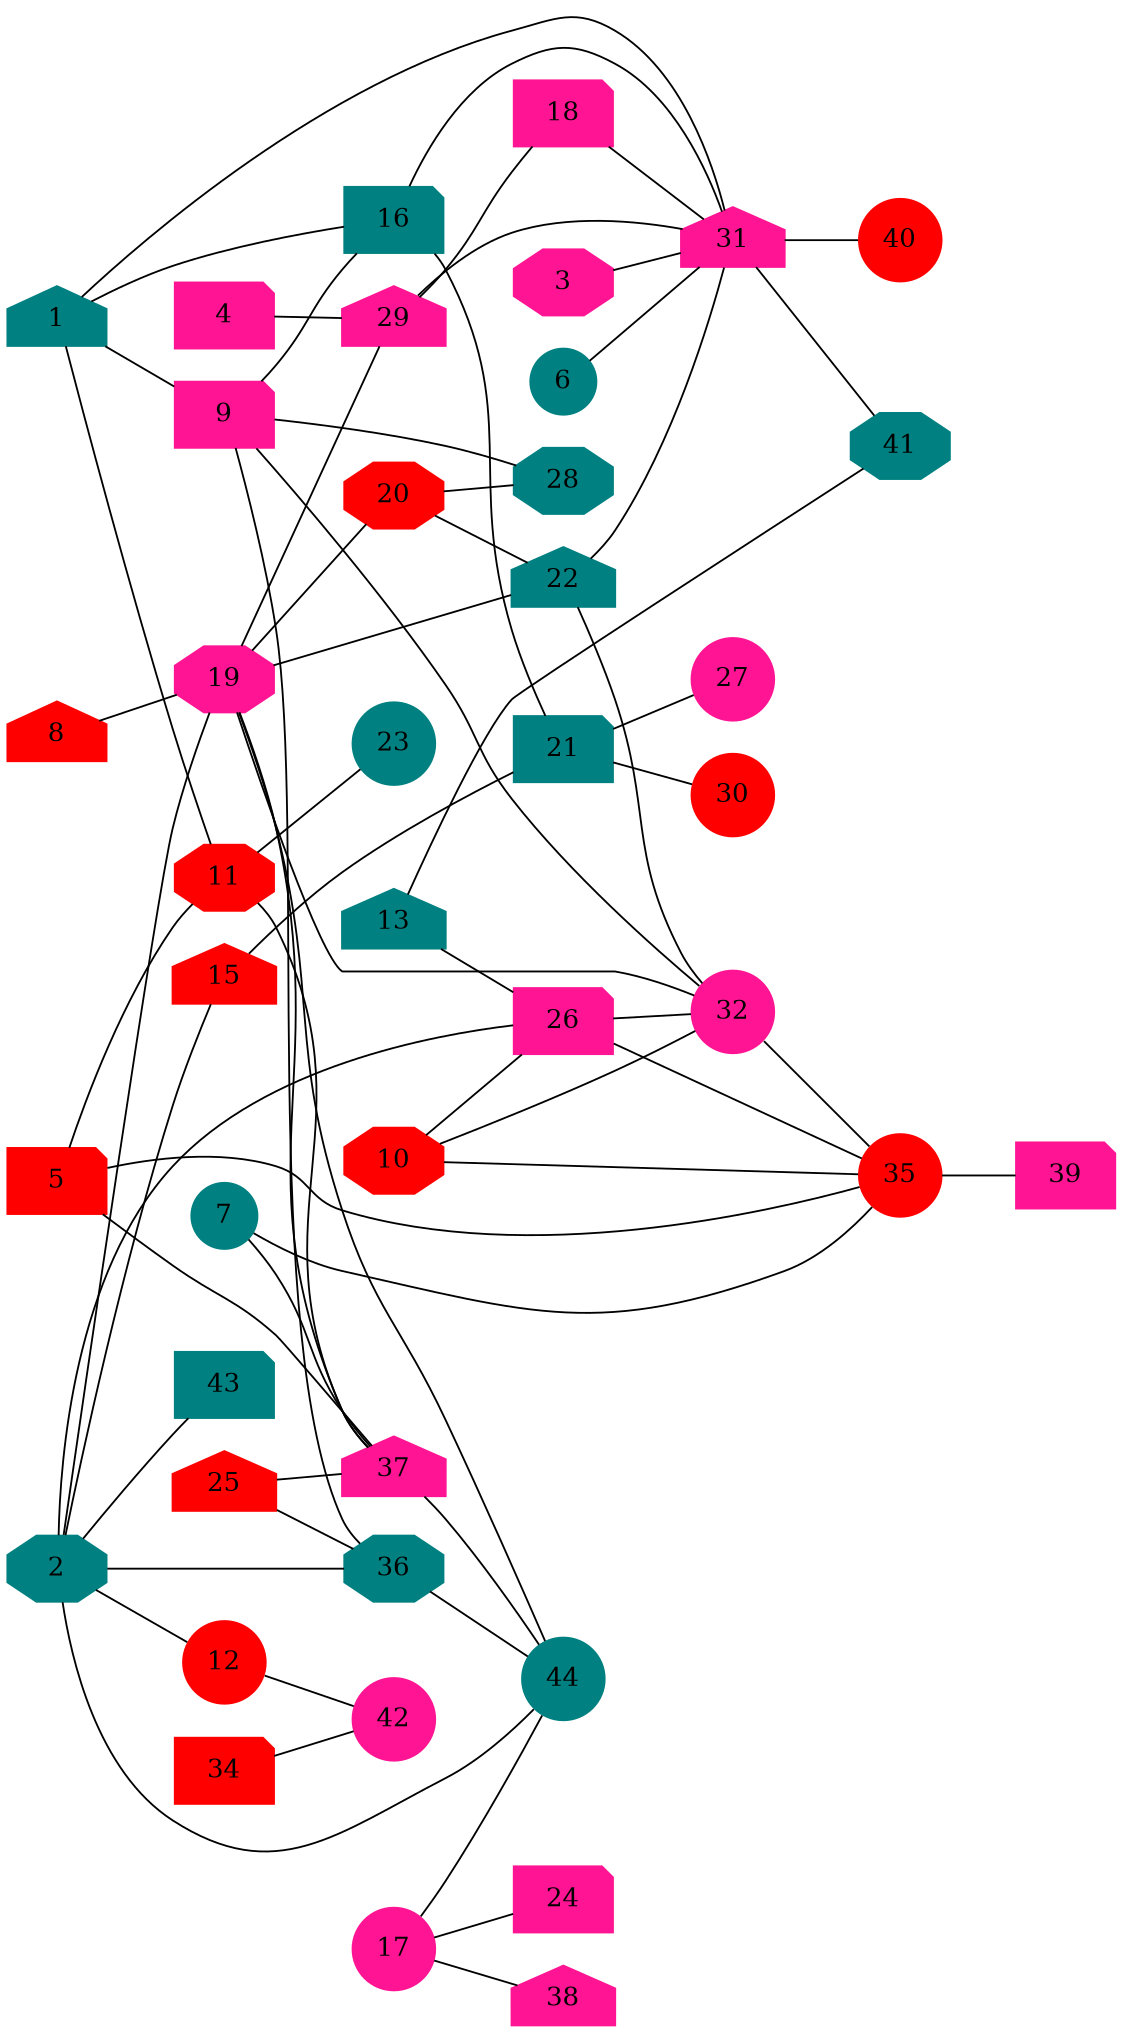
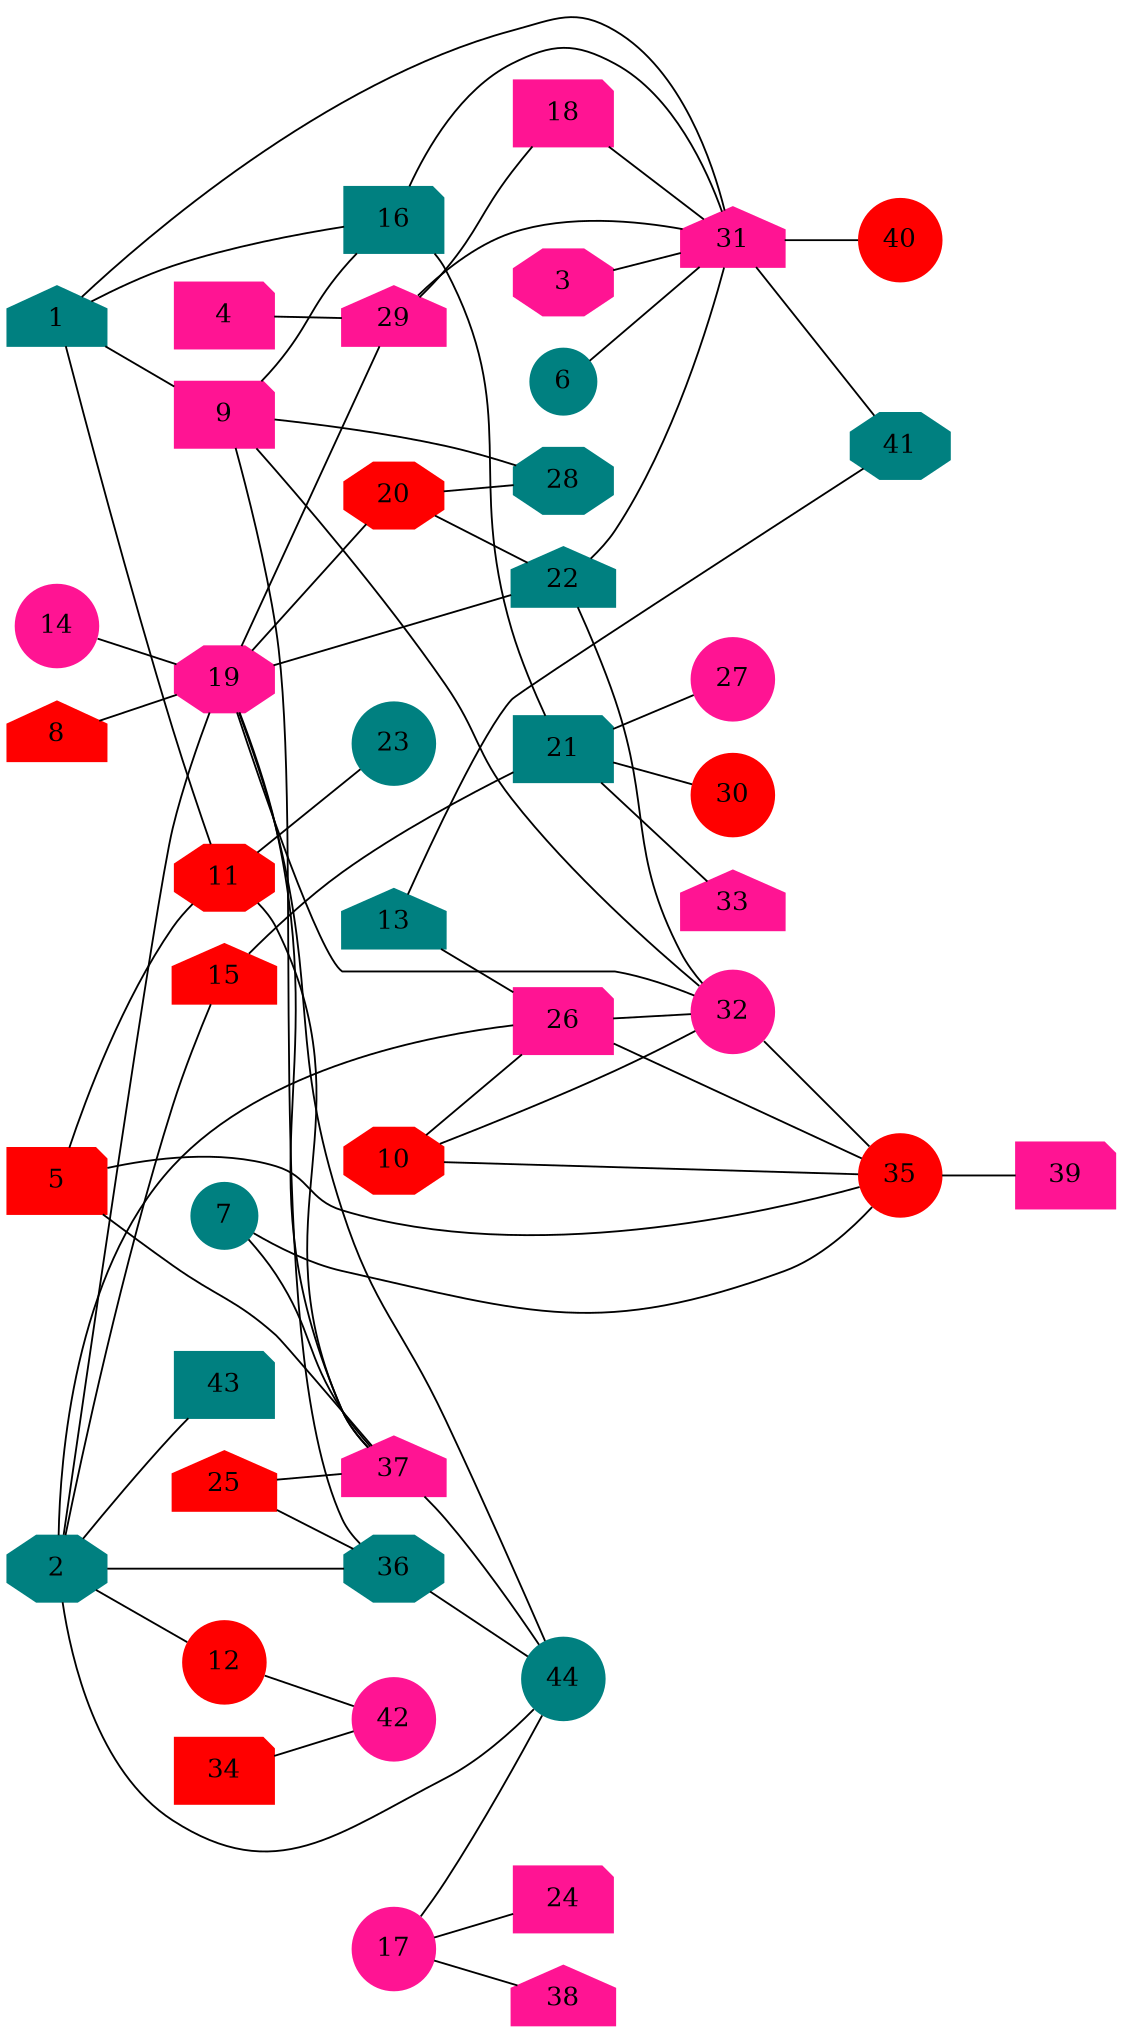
none -> (57, 626)
none -> (733, 903)
